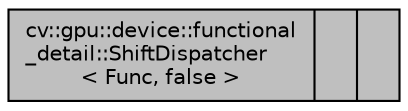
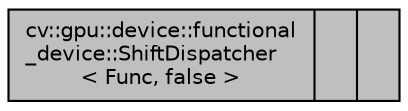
(147, 54) -> (151, 54)
